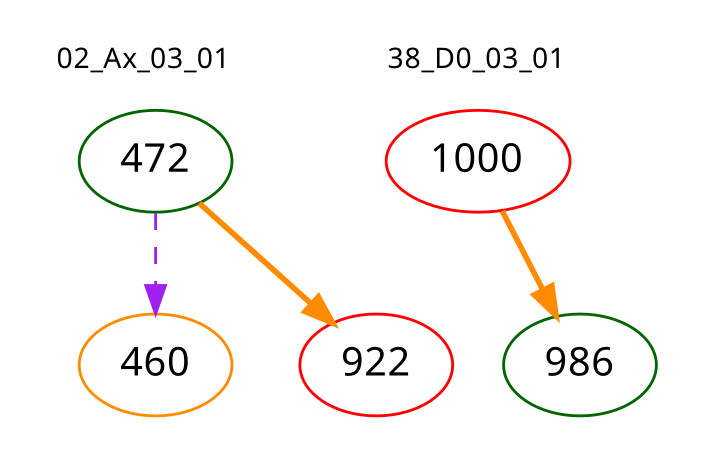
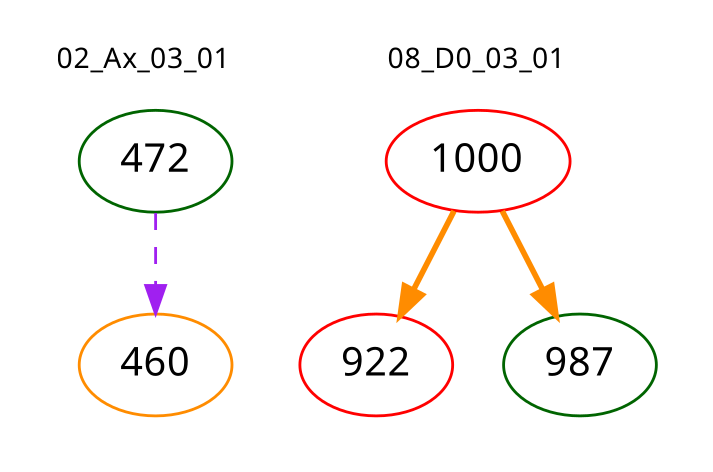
(478, 61) -> (478, 61)
(236, 236) -> (434, 251)
(580, 365) -> (580, 365)
